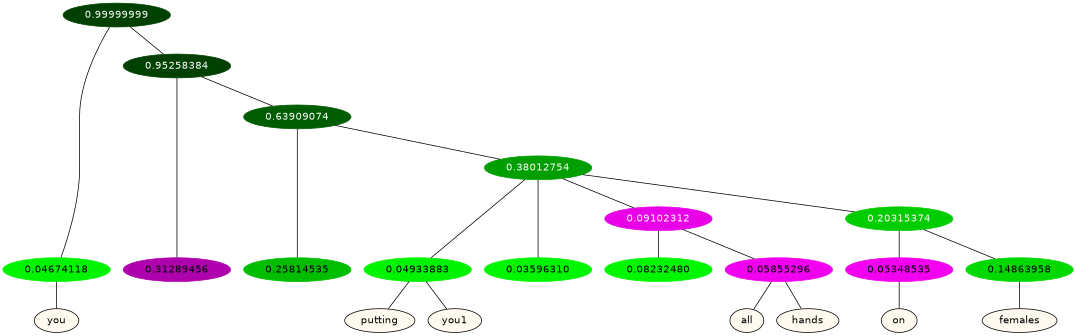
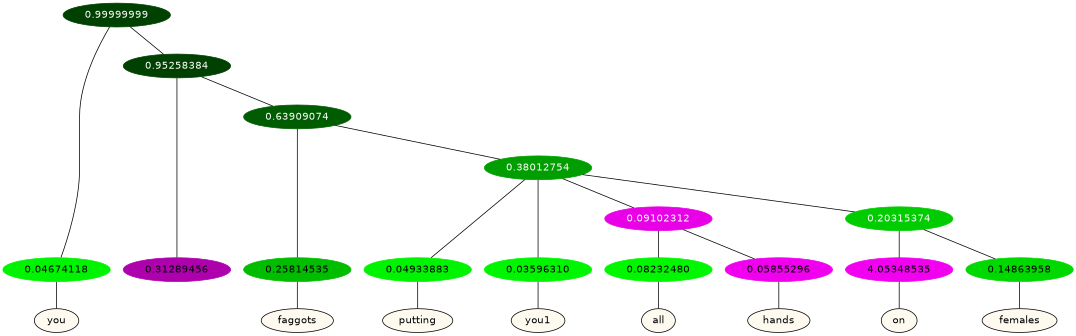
(899, 270) -> (899, 270)
(436, 295) -> (538, 295)
(763, 296) -> (658, 295)
none -> (297, 321)
